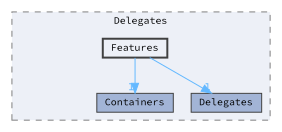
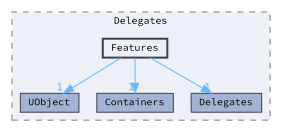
none -> (50, 103)
